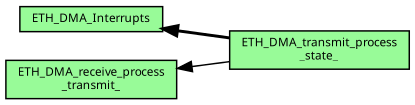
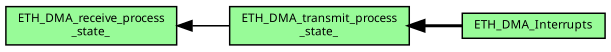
(203, 34) -> (443, 26)
(91, 80) -> (91, 26)
